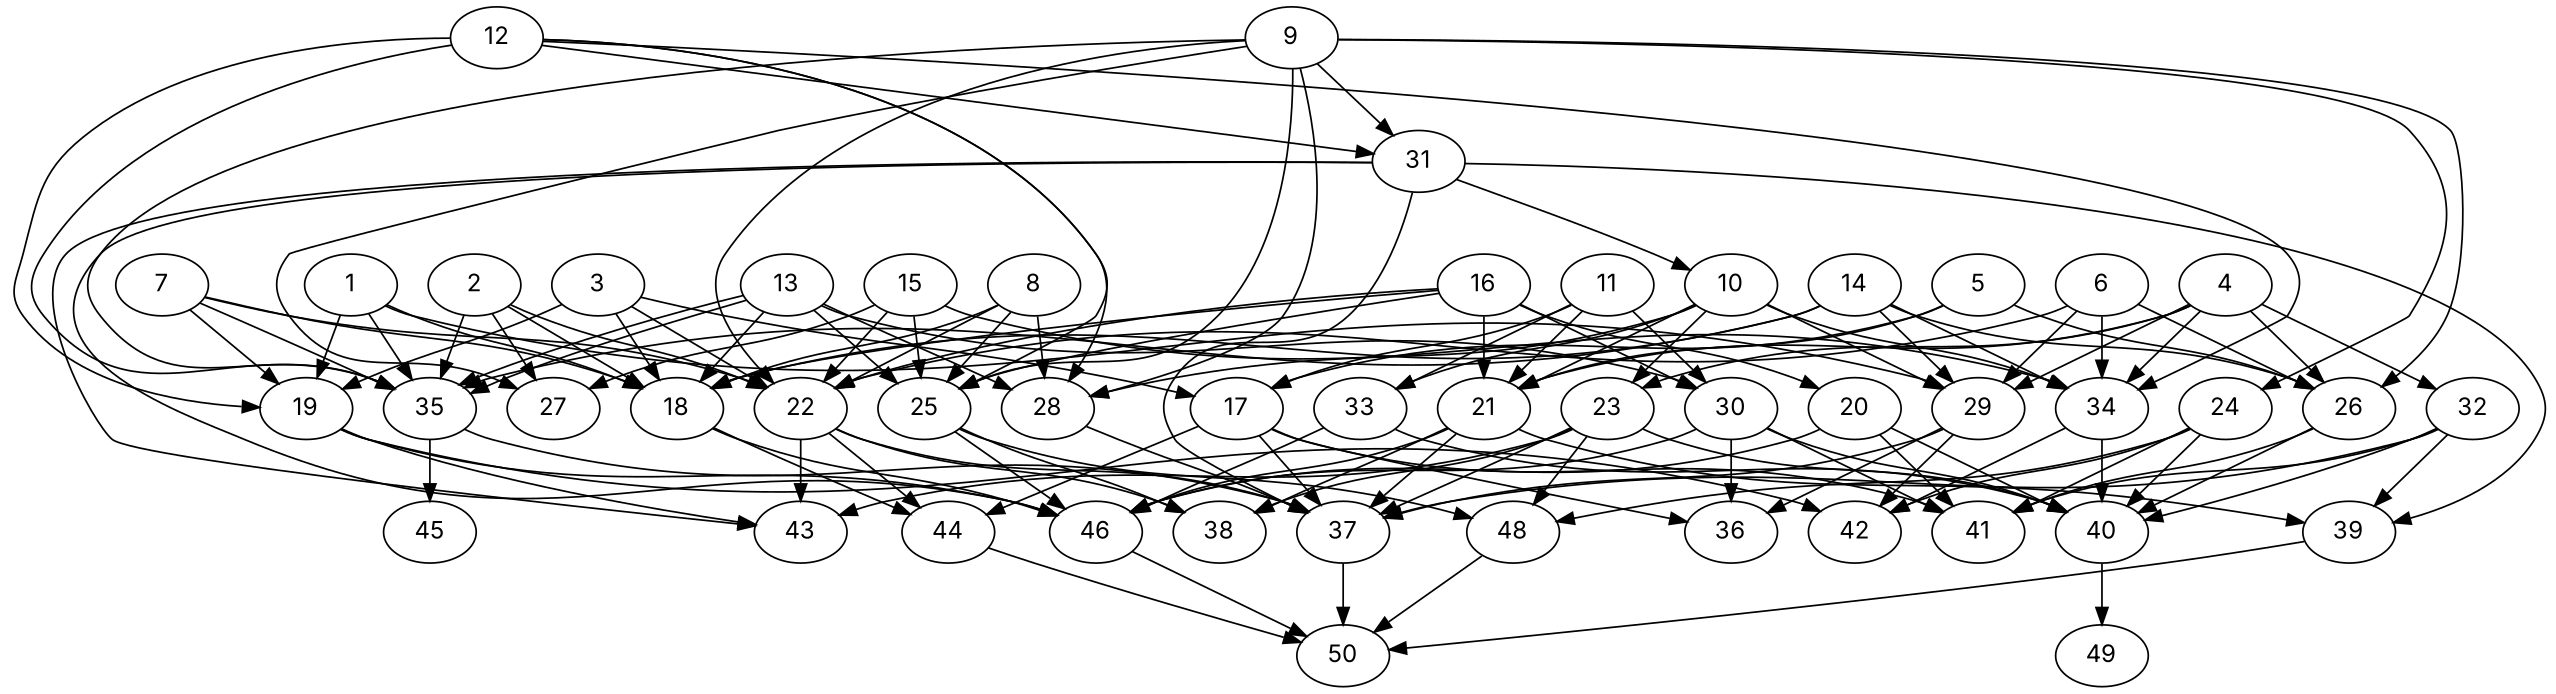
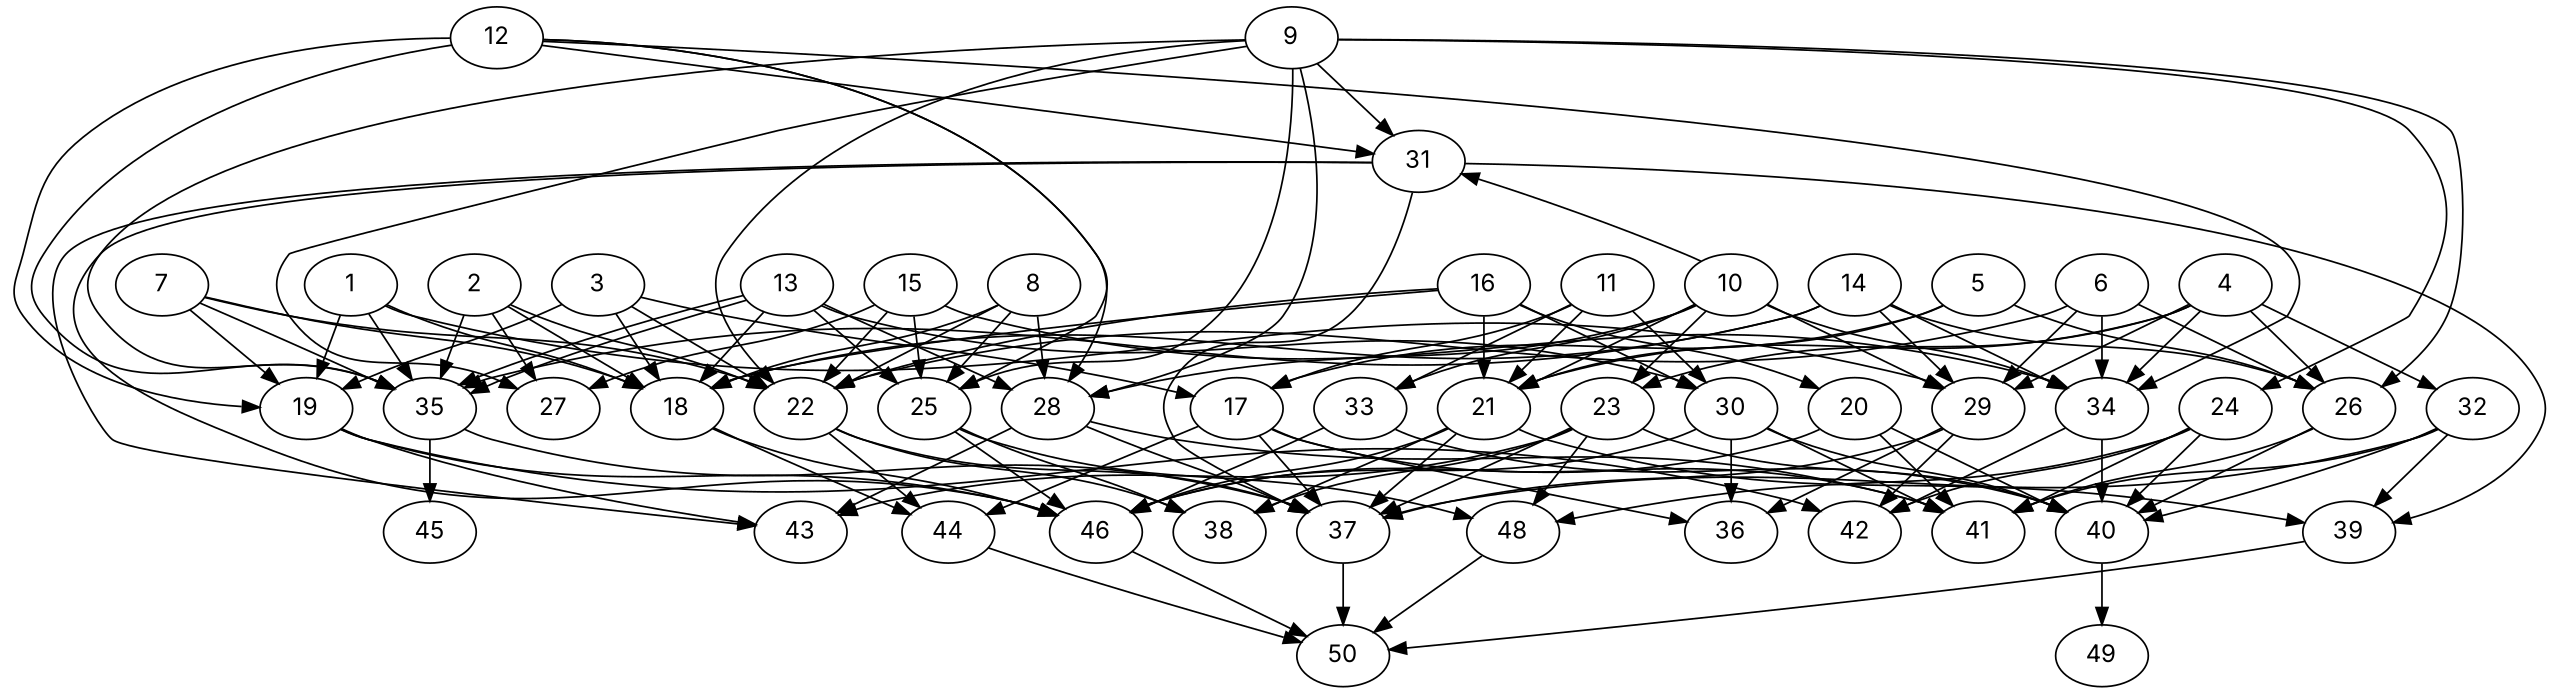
(1566, 220) -> (1591, 217)
(1253, 323) -> none
none -> (1509, 458)
(801, 462) -> (964, 451)
